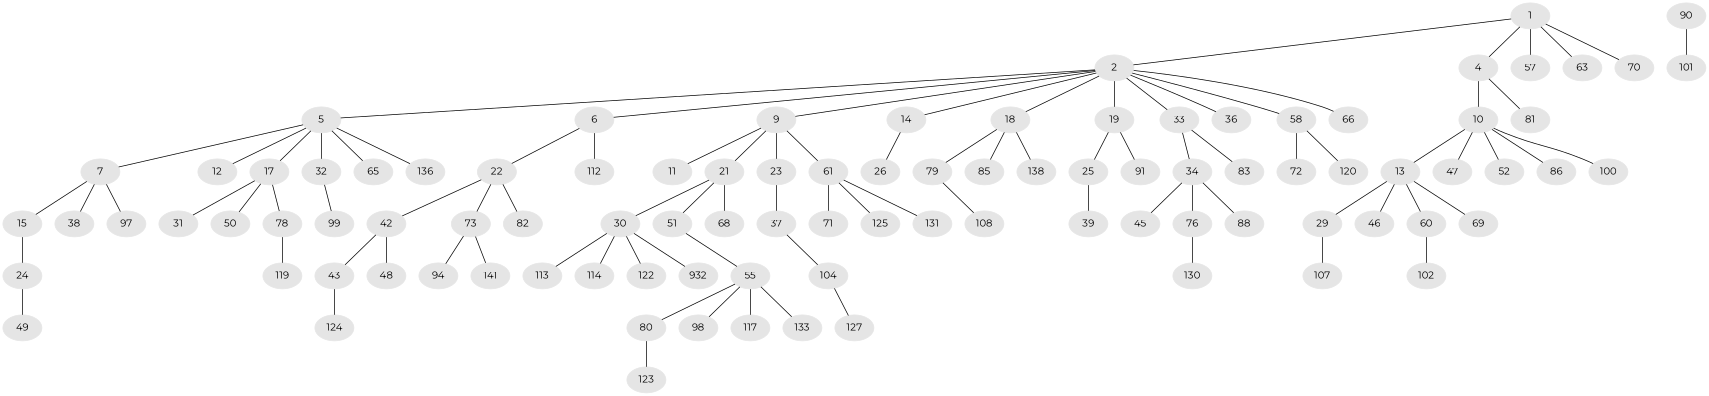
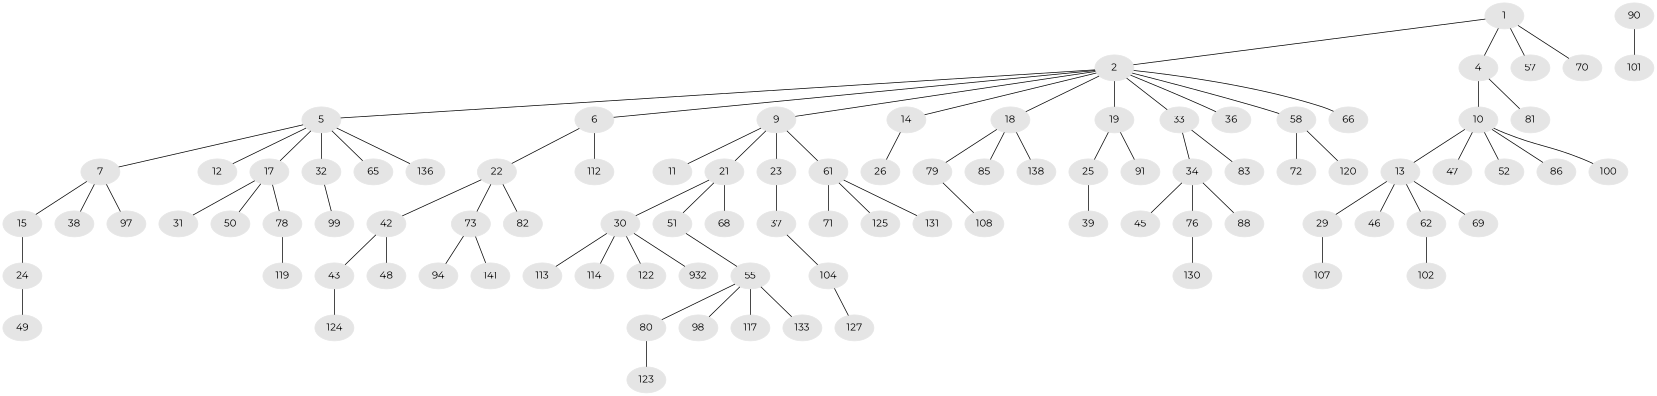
(1582, 68) -> none
(1426, 224) -> (1426, 224)
